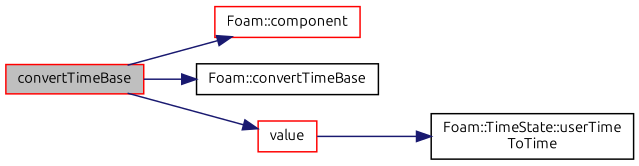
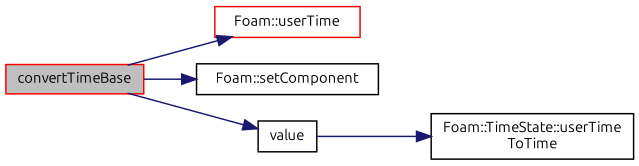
(287, 22) -> (287, 22)
(287, 79) -> (287, 79)
(287, 136) -> (287, 136)
